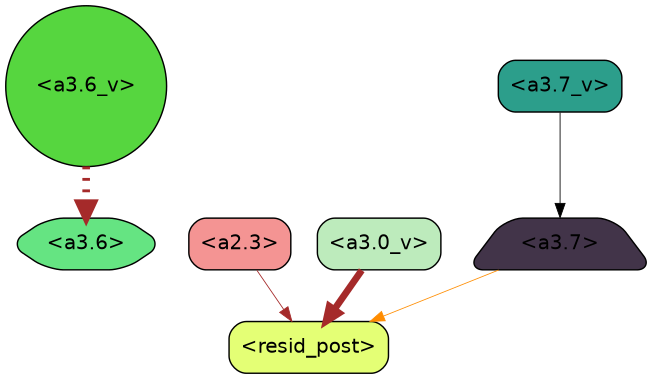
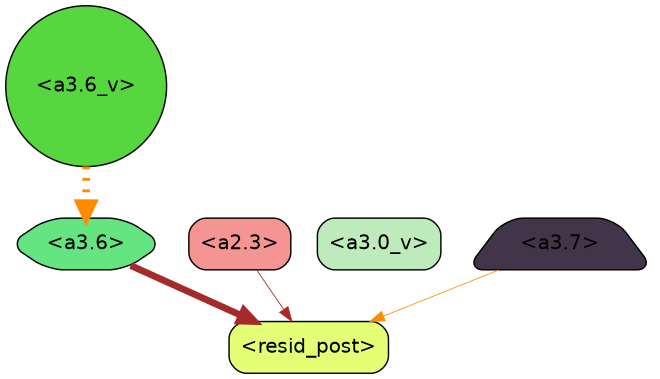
(560, 86) -> none
(86, 185) -> (86, 185)
(348, 290) -> (186, 290)
